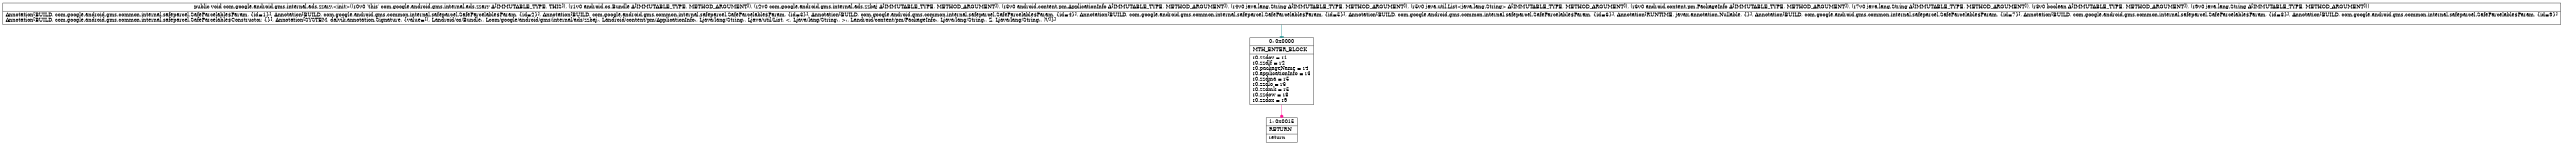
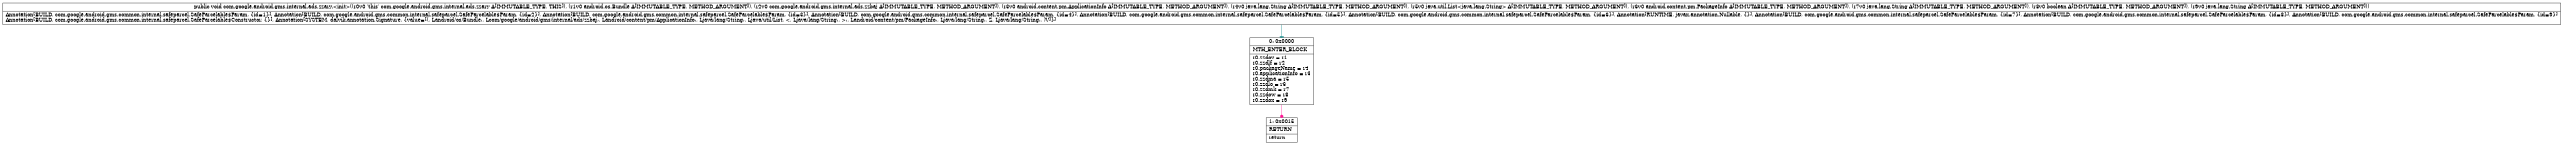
(1271, 90) -> (1271, 90)
